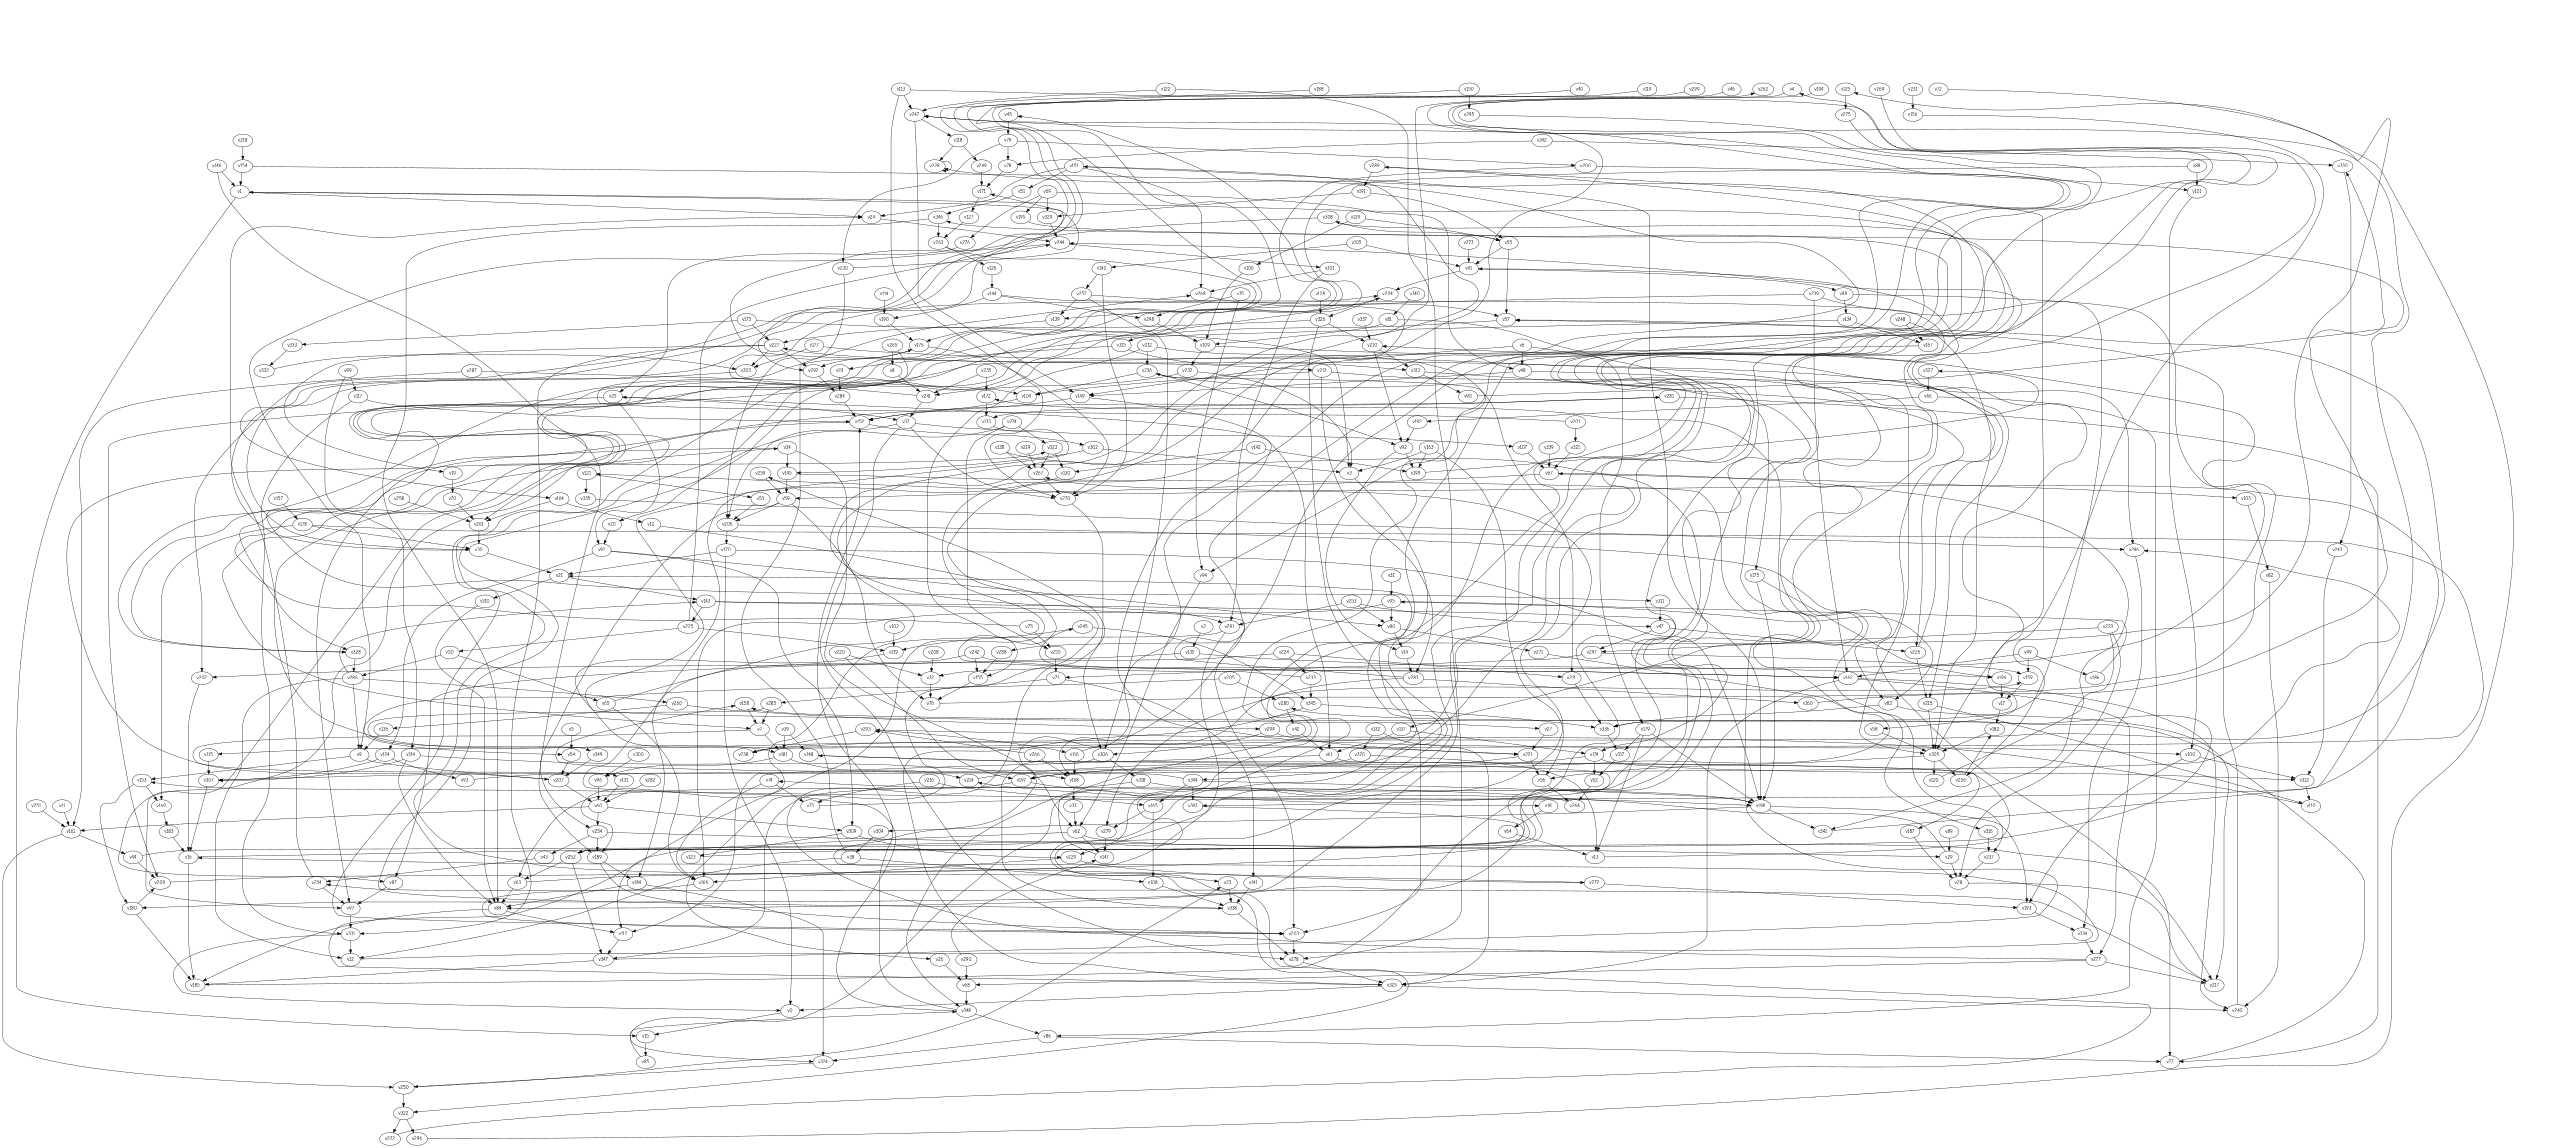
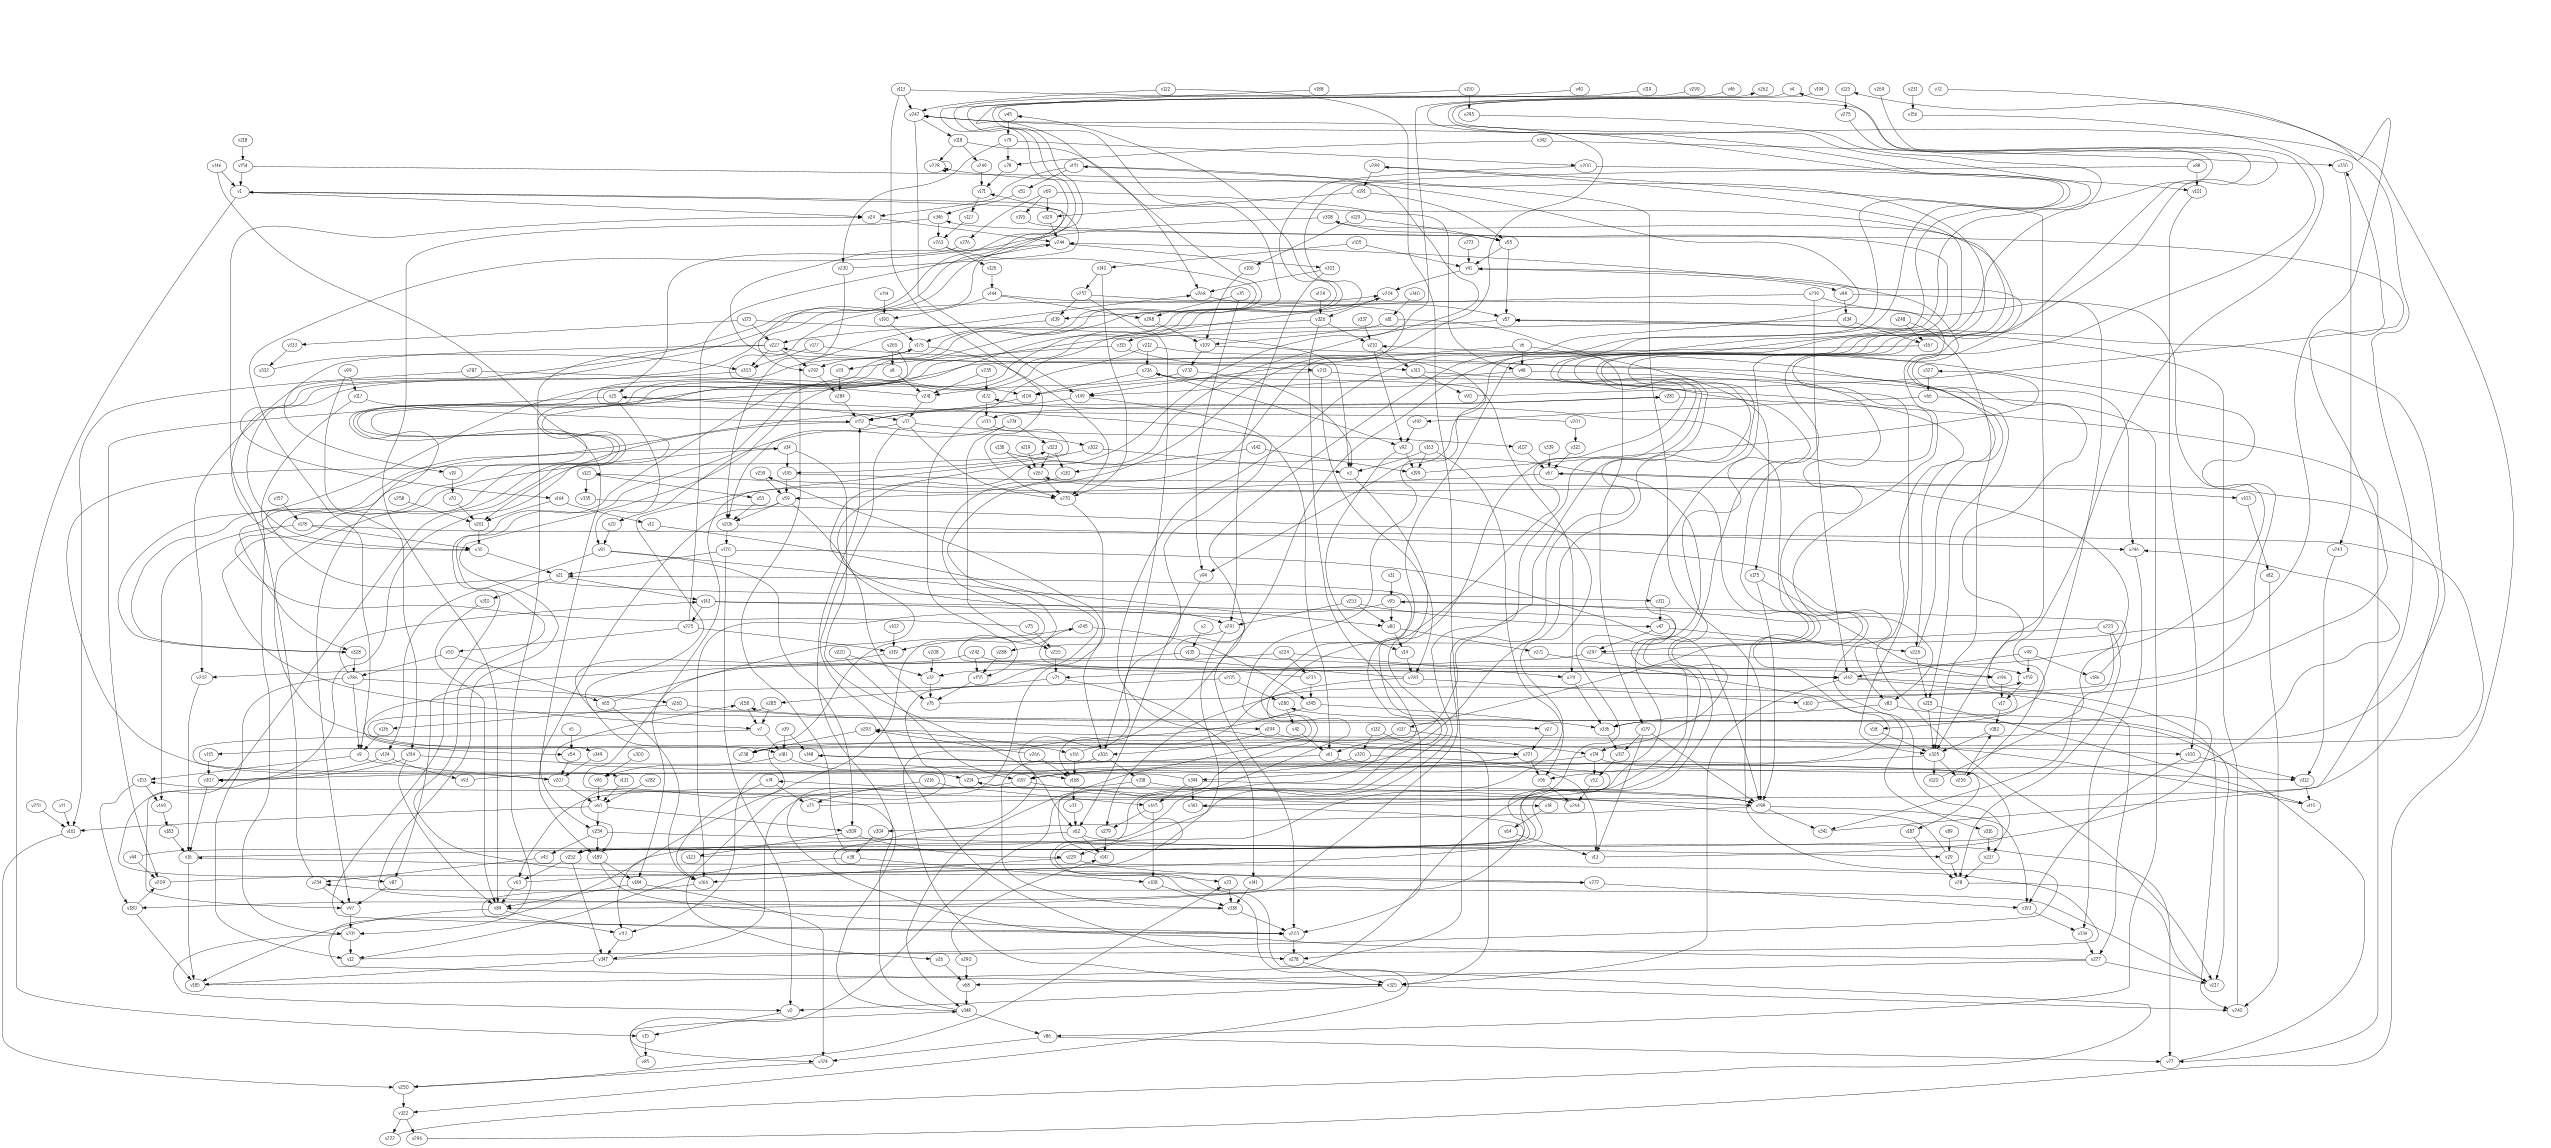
(1175, 193) -> (1075, 154)
(100, 844) -> none
(1265, 936) -> (1261, 921)
